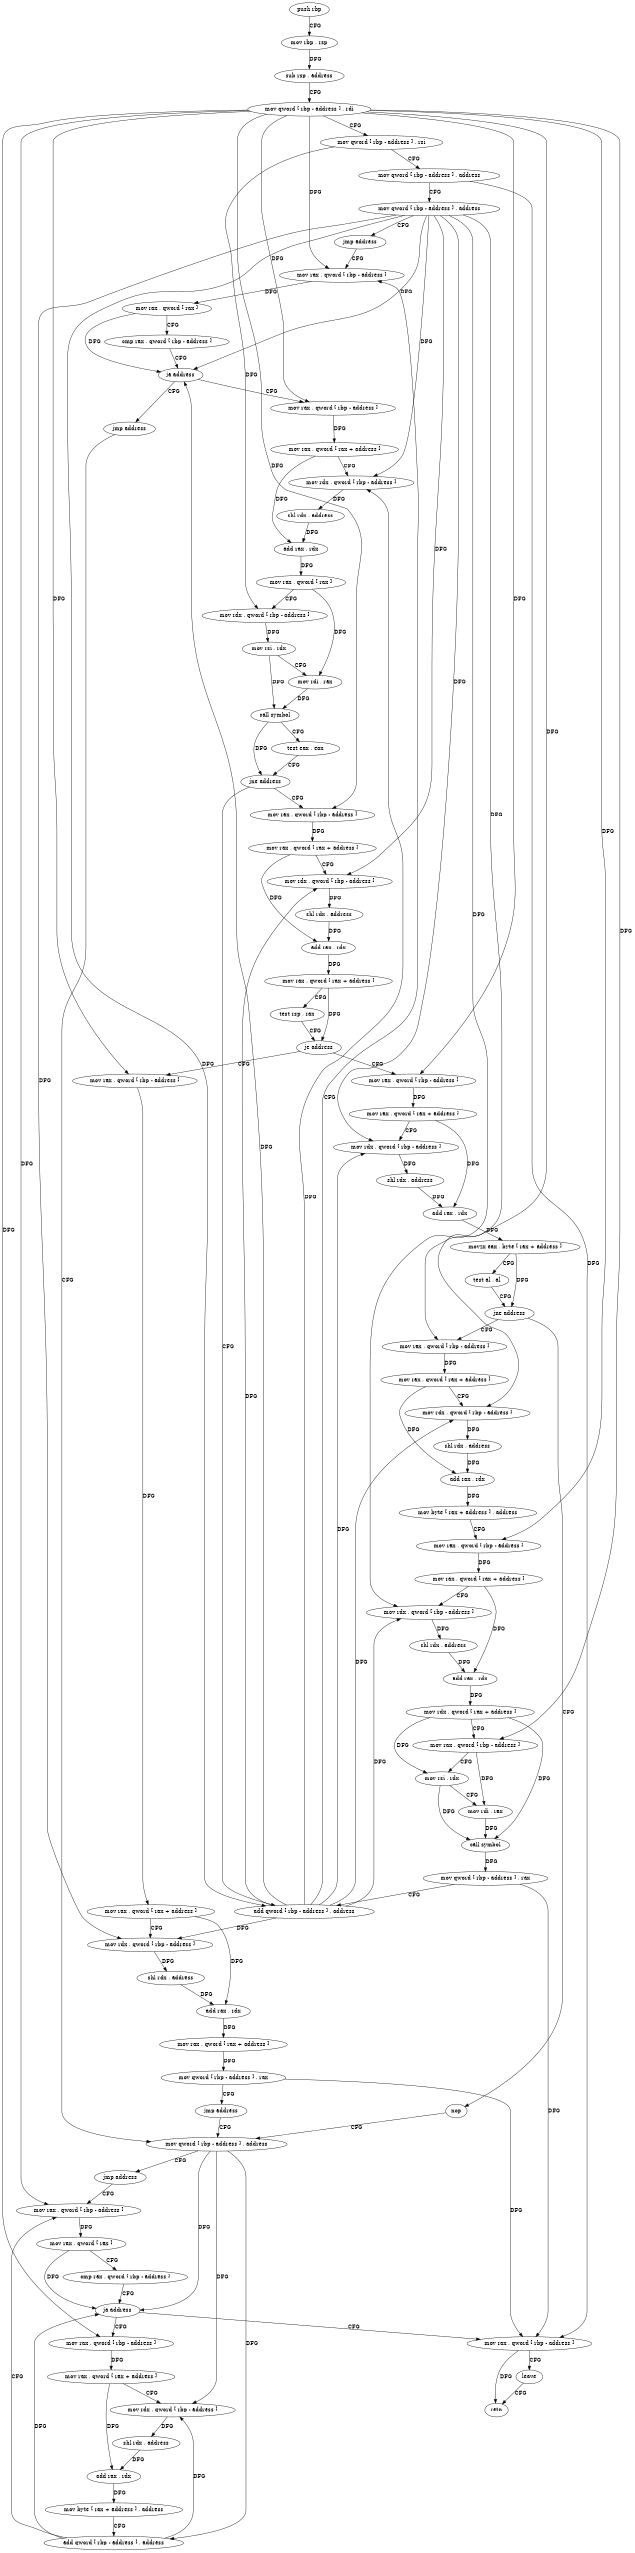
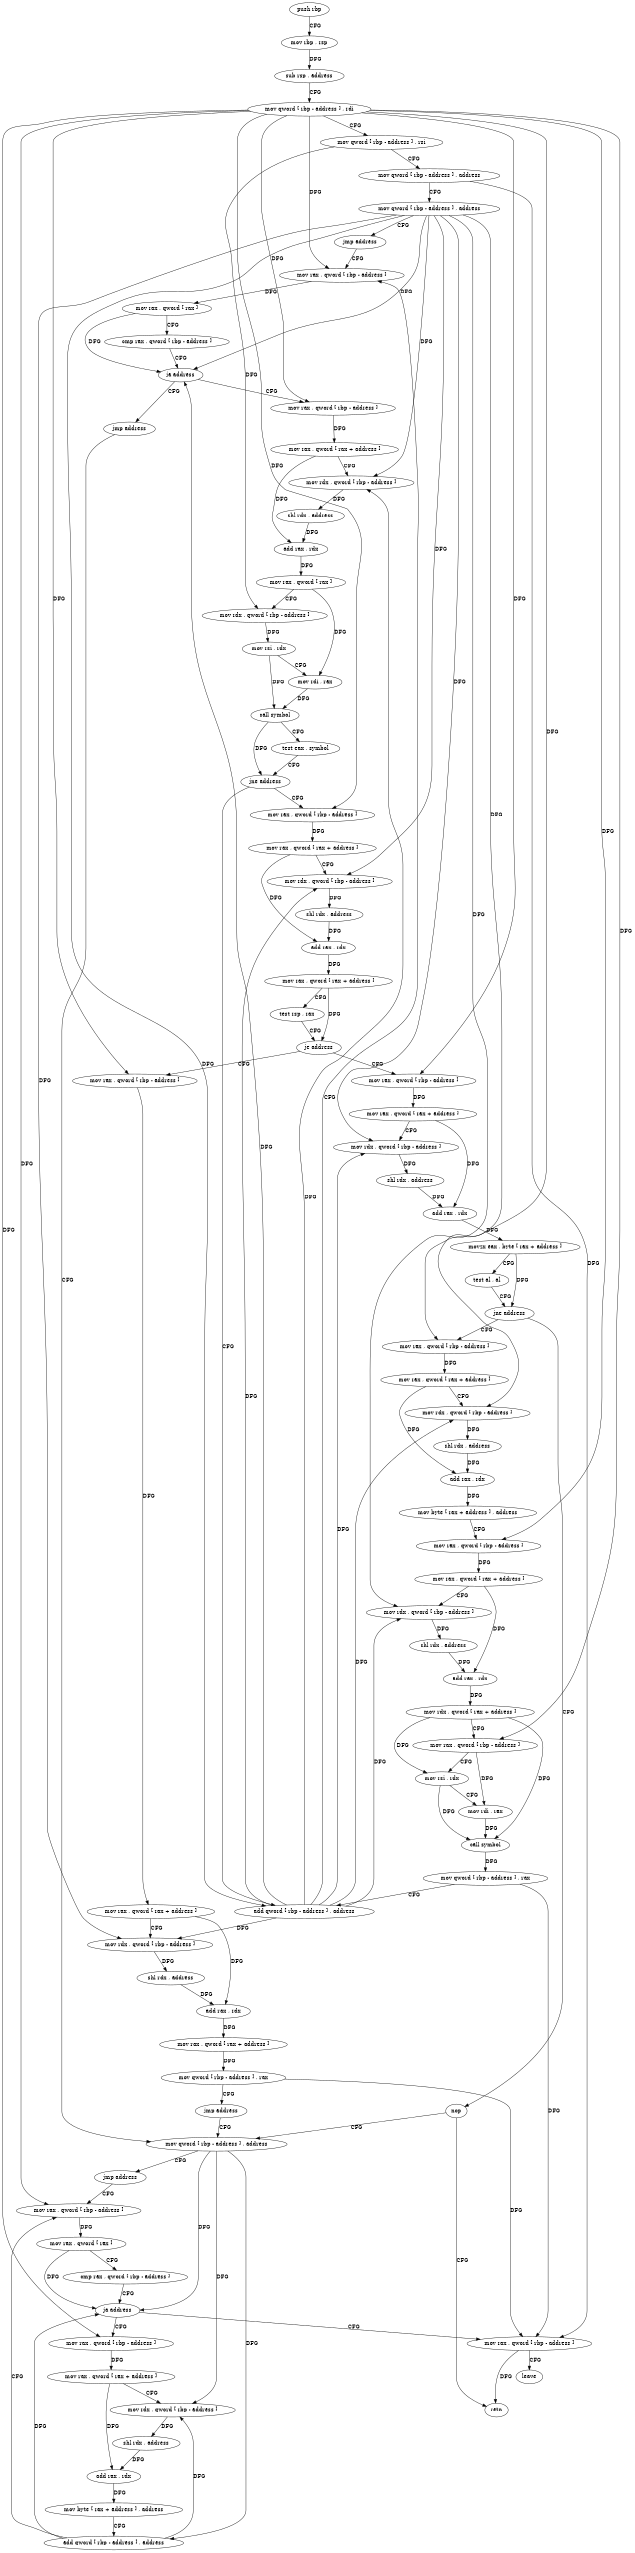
(306, 749) -> (306, 749)
(514, 2392) -> (456, 2268)
